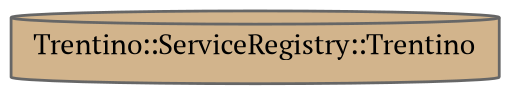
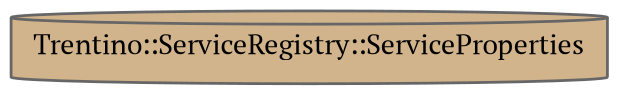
(255, 47) -> (309, 47)
